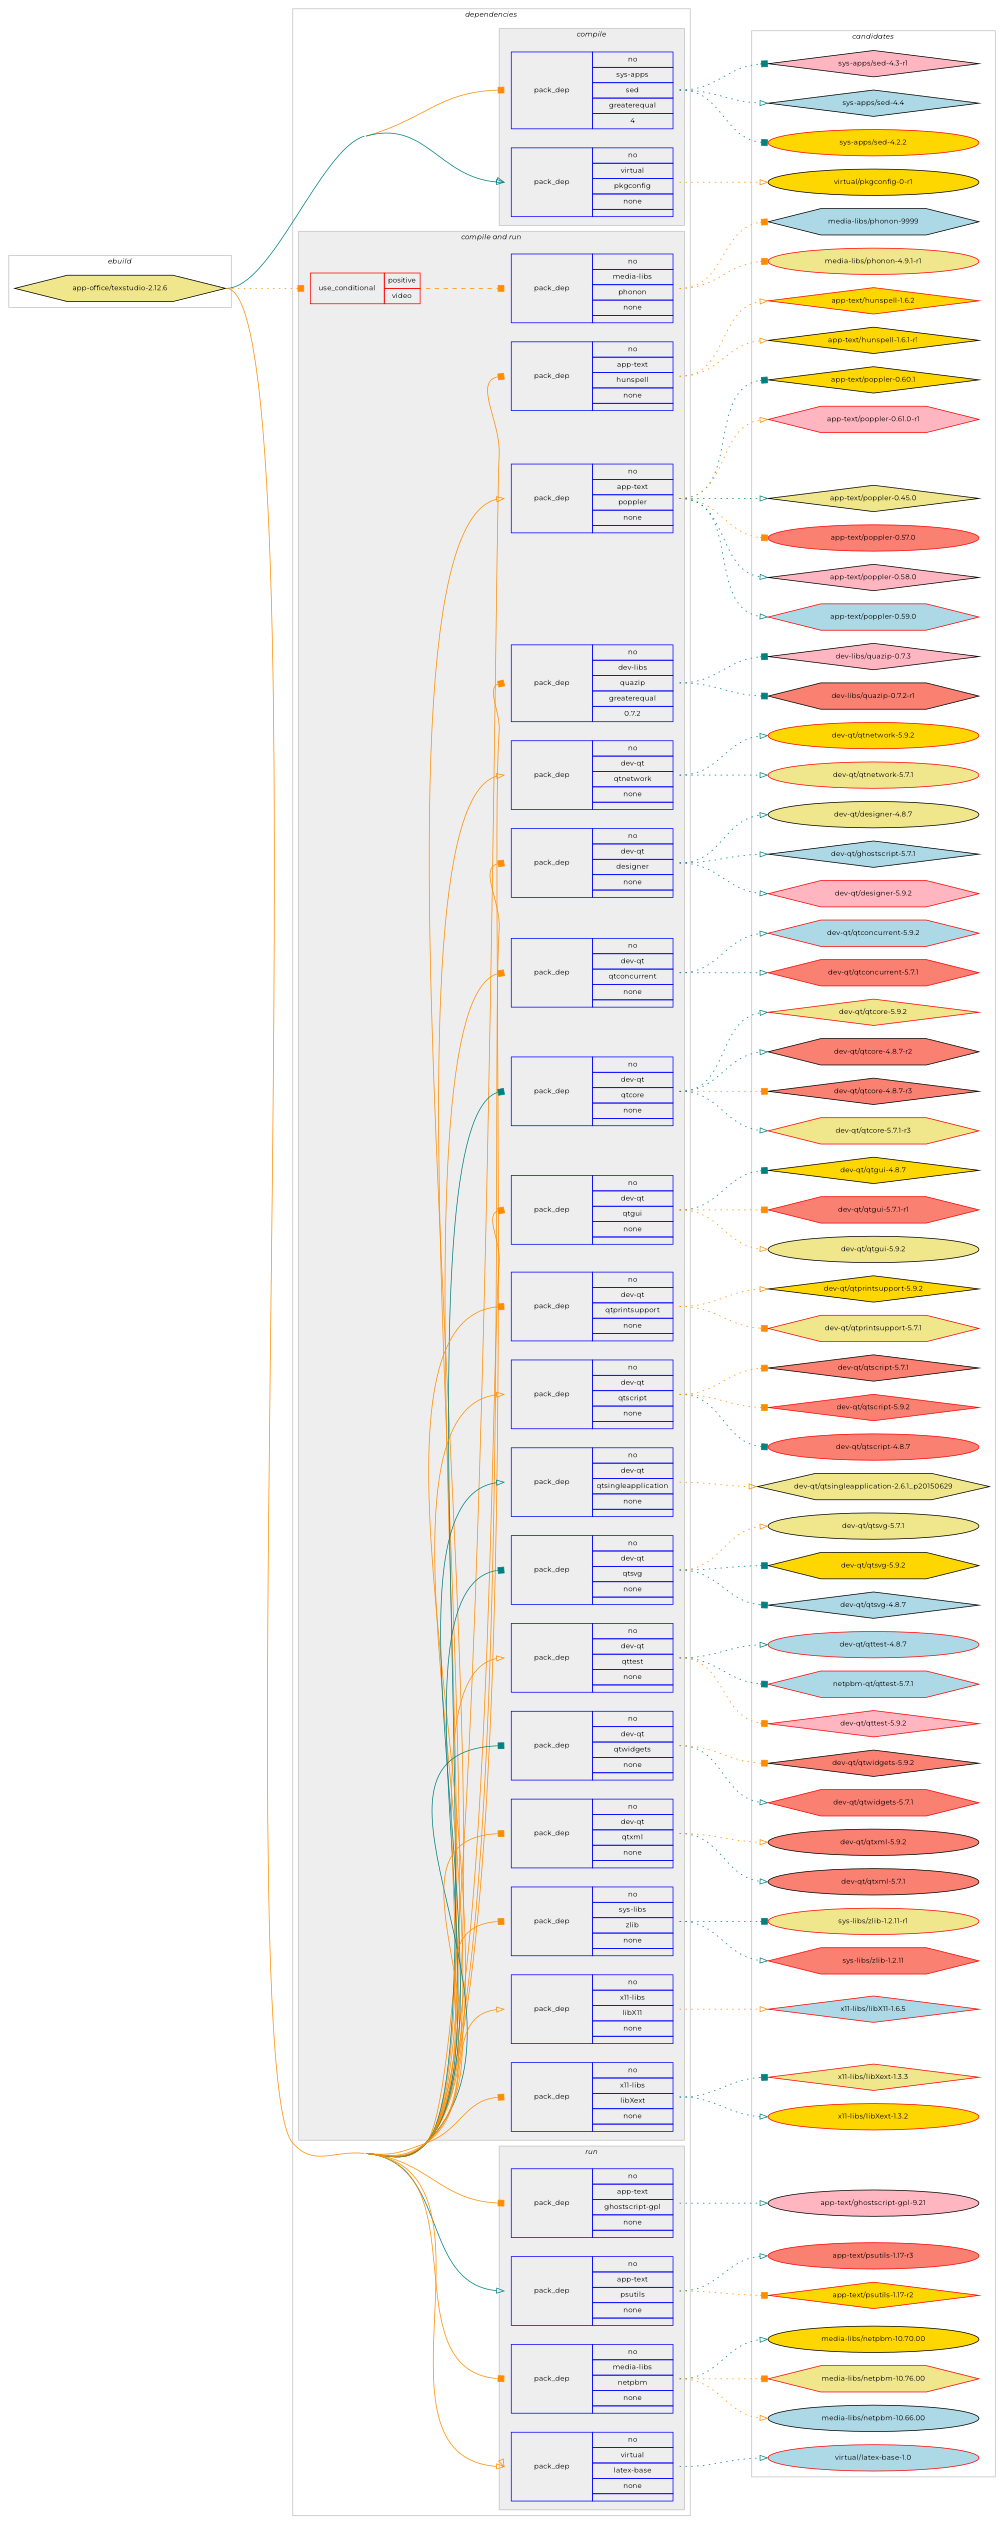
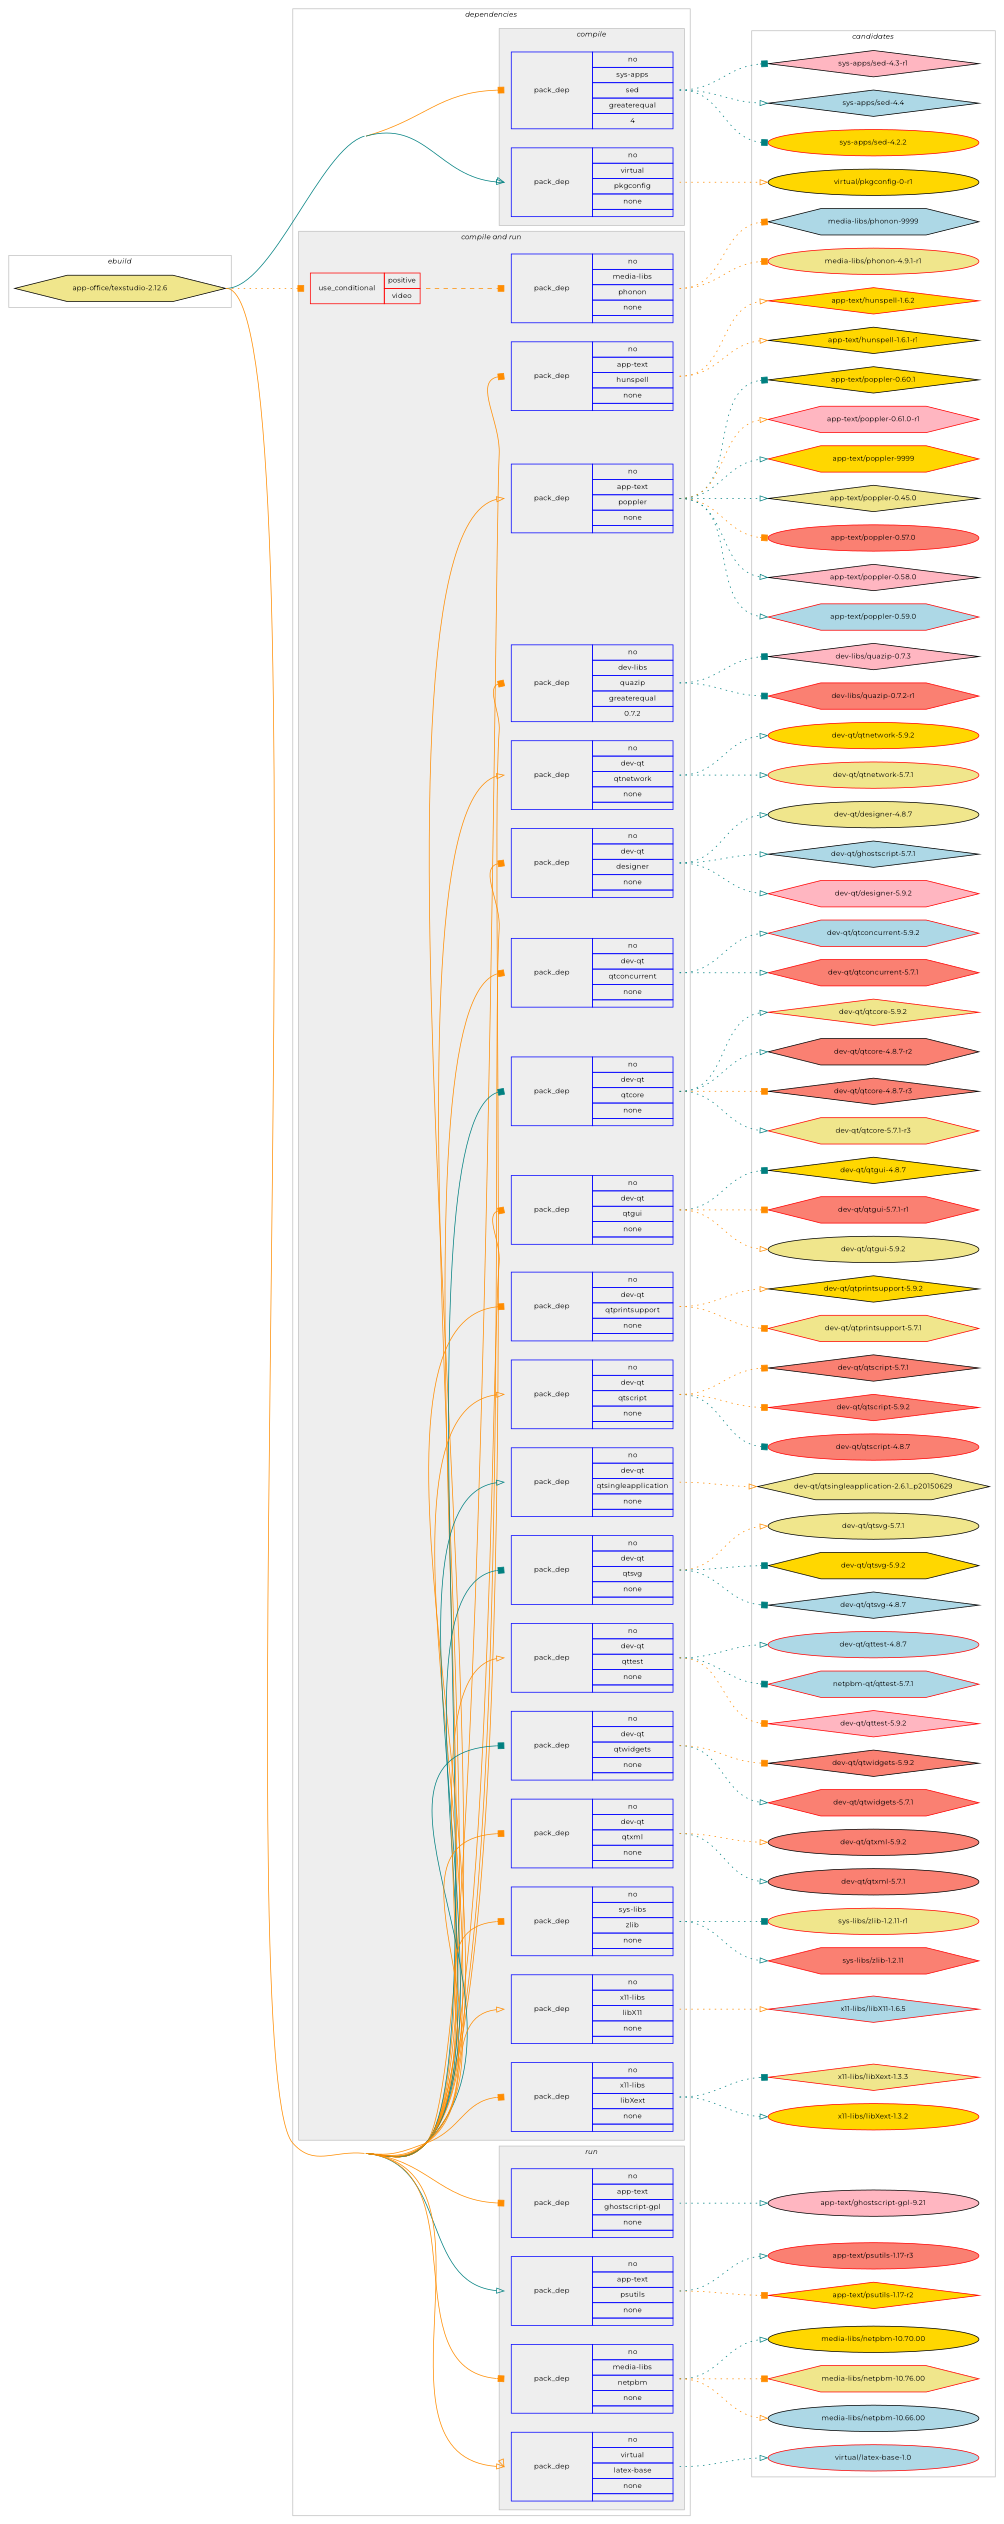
none -> (874, 459)
(874, 696) -> (874, 696)
